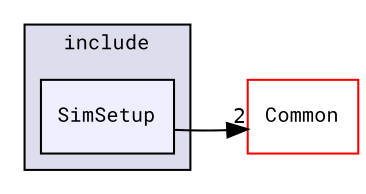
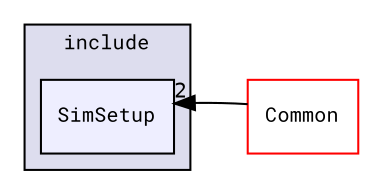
(203, 131) -> (221, 103)
